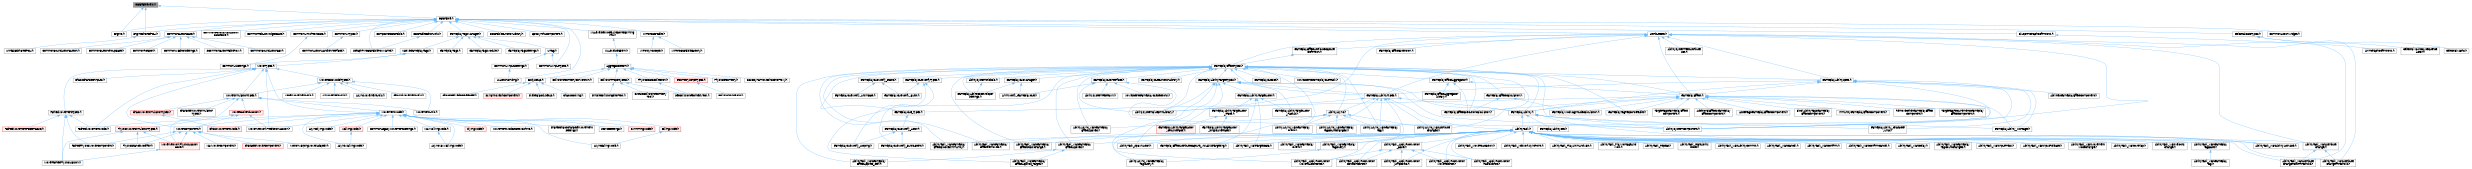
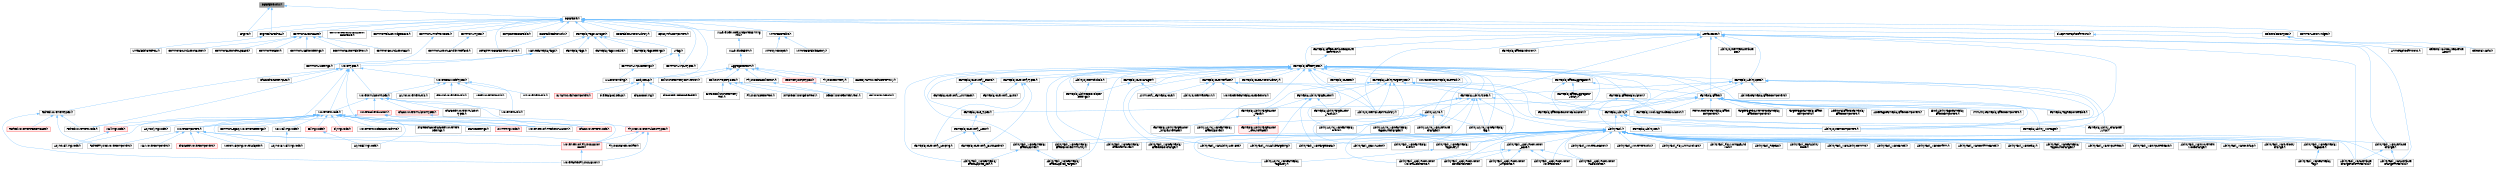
none -> (761, 96)
(1204, 111) -> (1314, 88)
(1193, 146) -> (1270, 146)
(1523, 146) -> (1635, 146)
